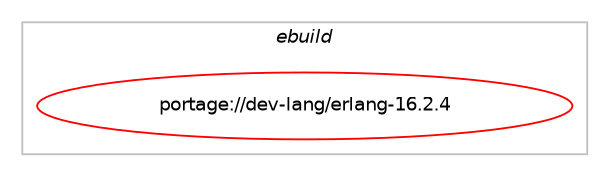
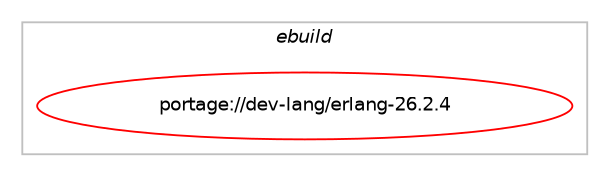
(305, 106) -> (305, 106)
